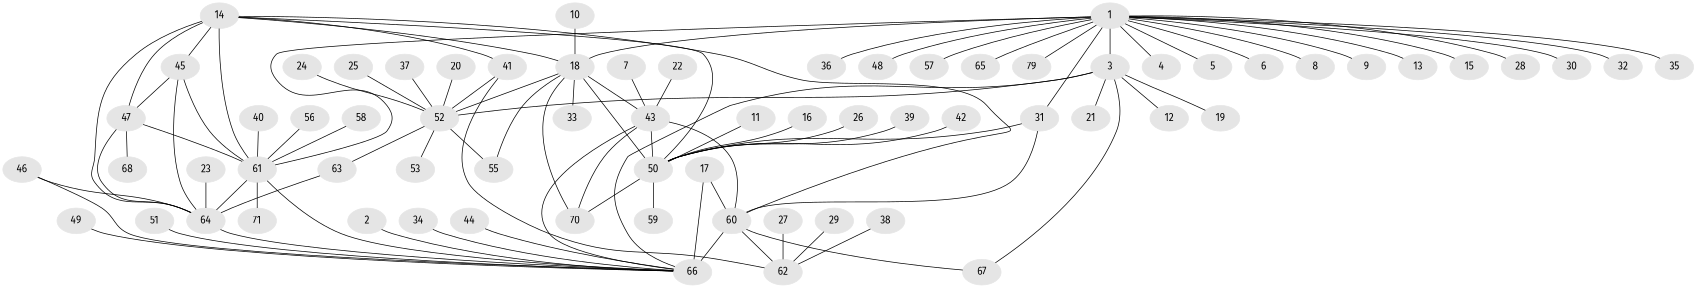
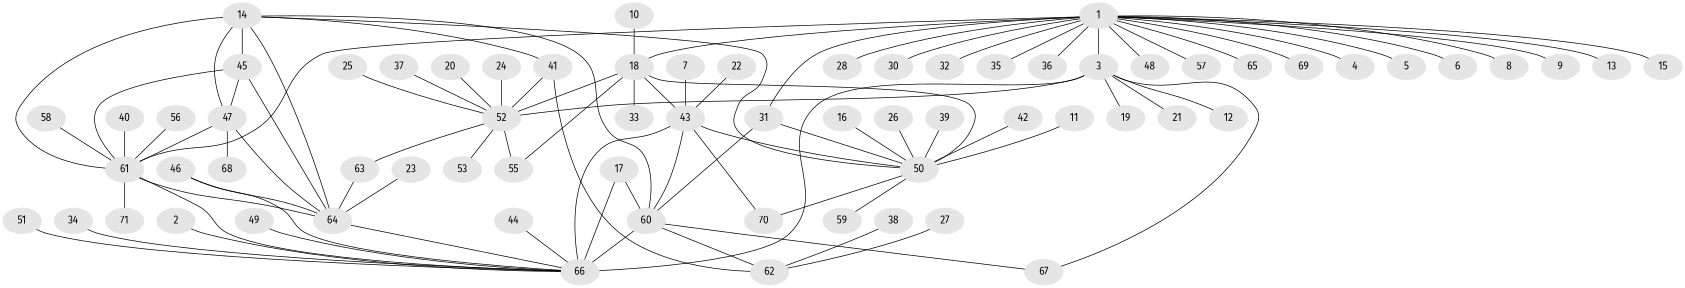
(471, 43) -> none
(1032, 67) -> (1304, 67)
(544, 143) -> none
(834, 221) -> none
